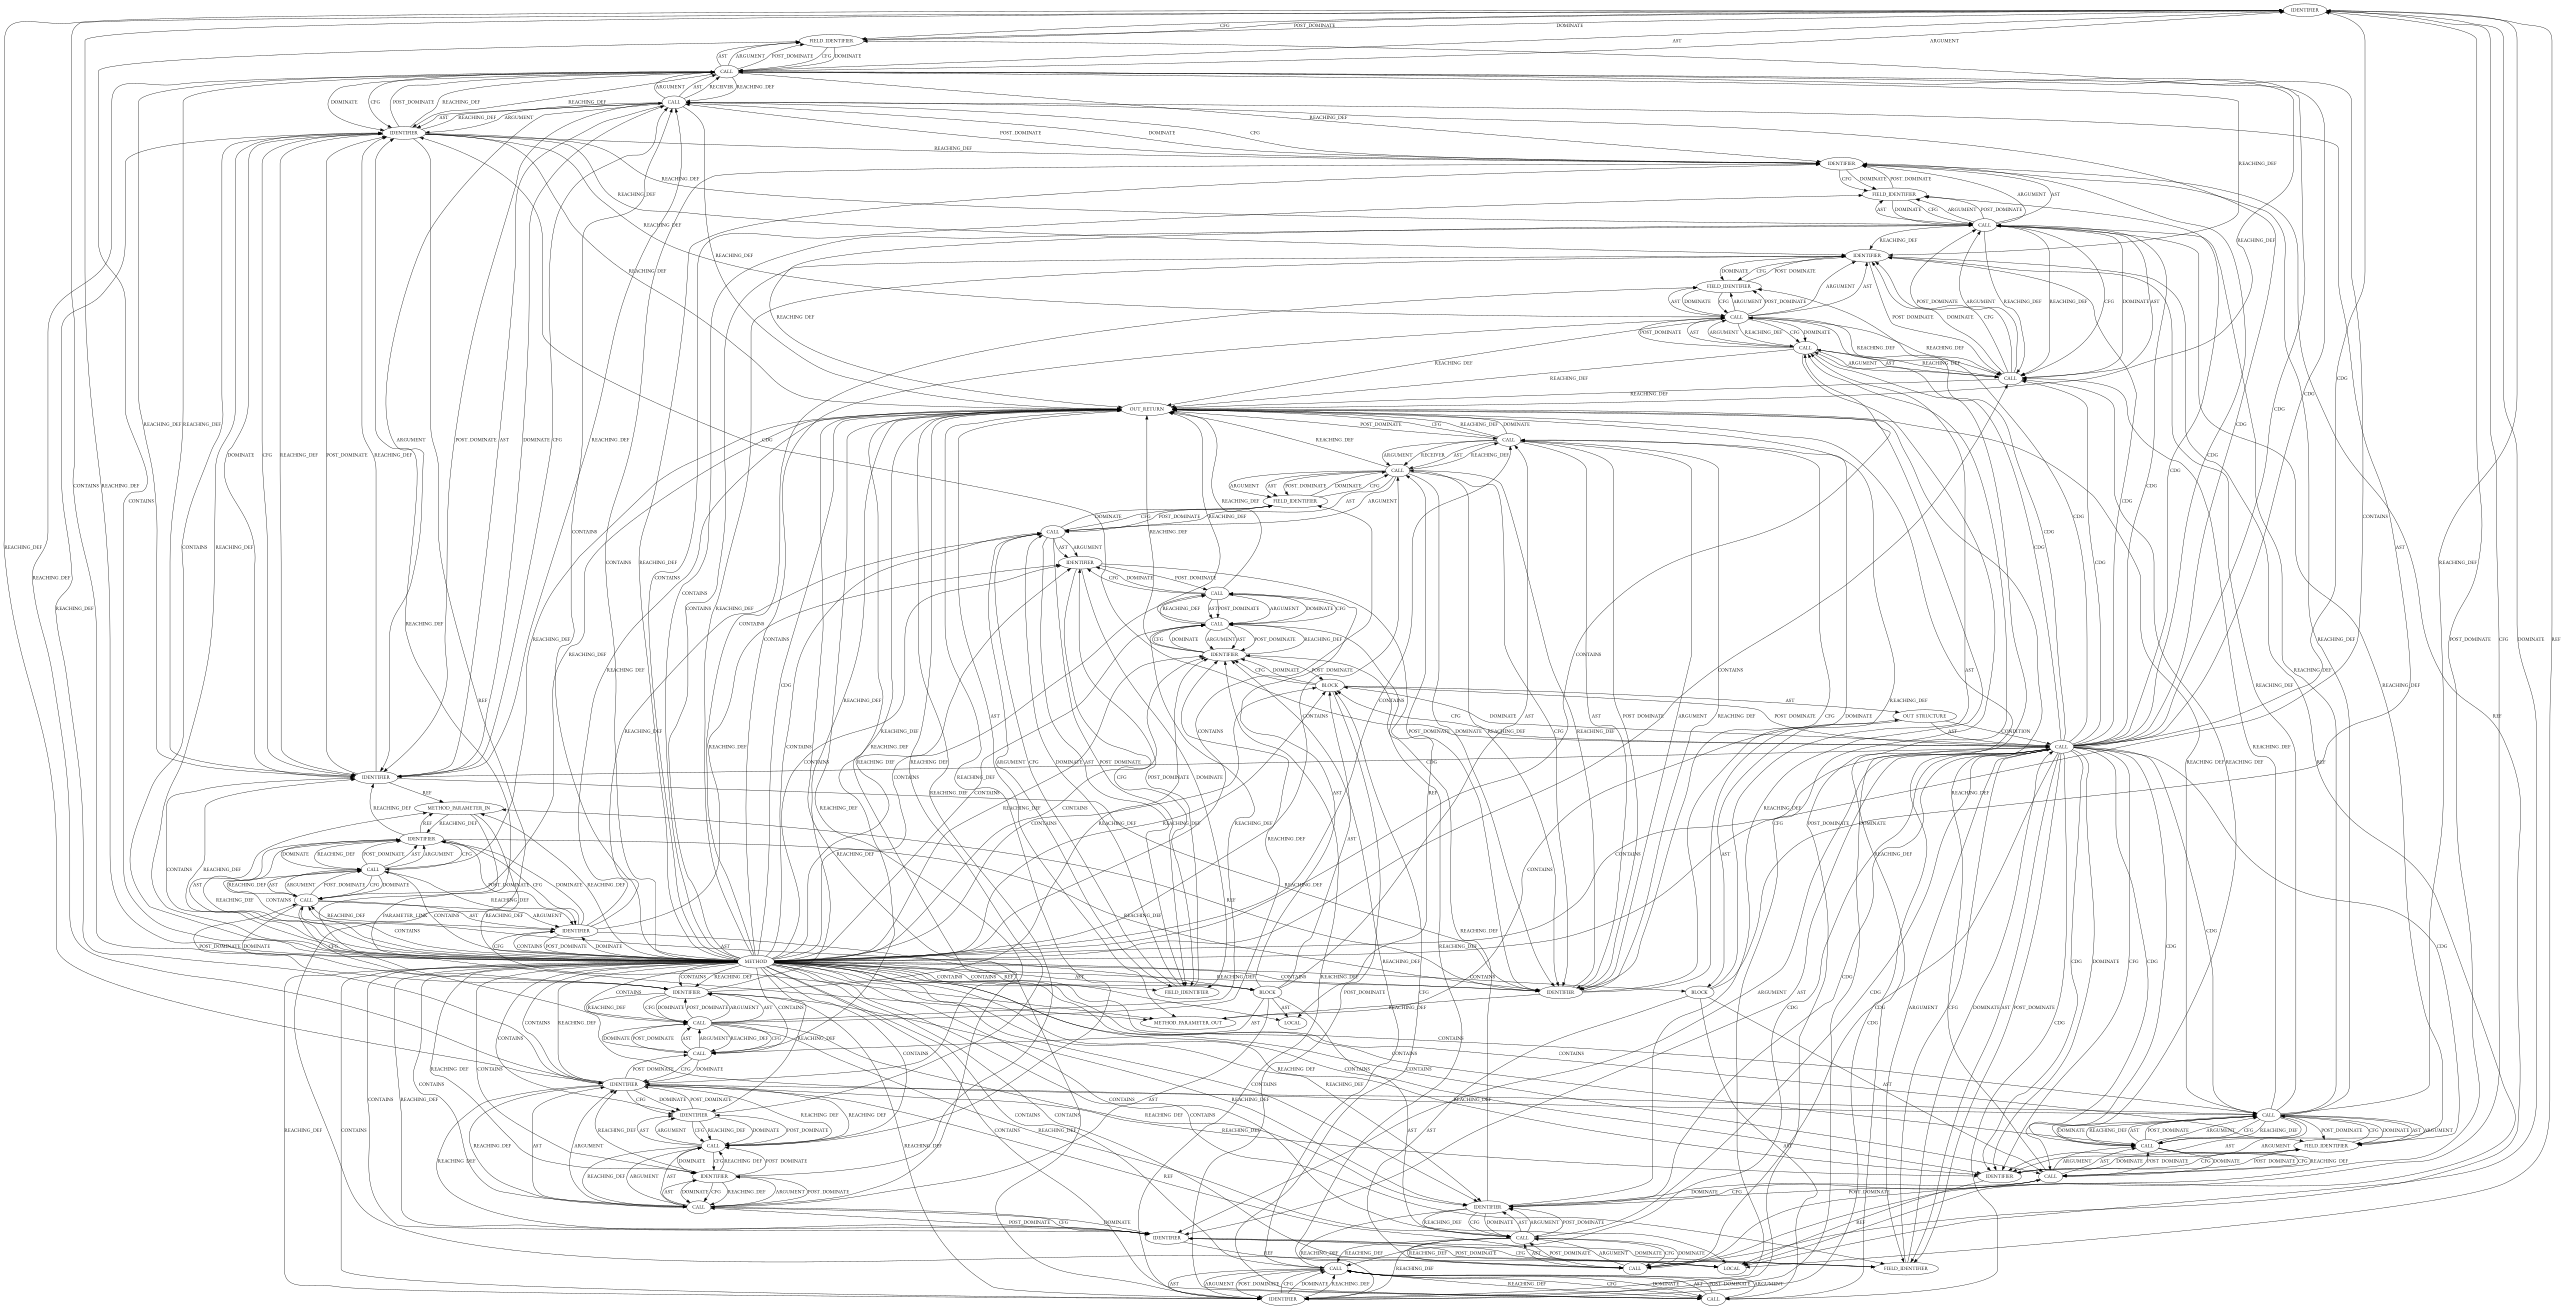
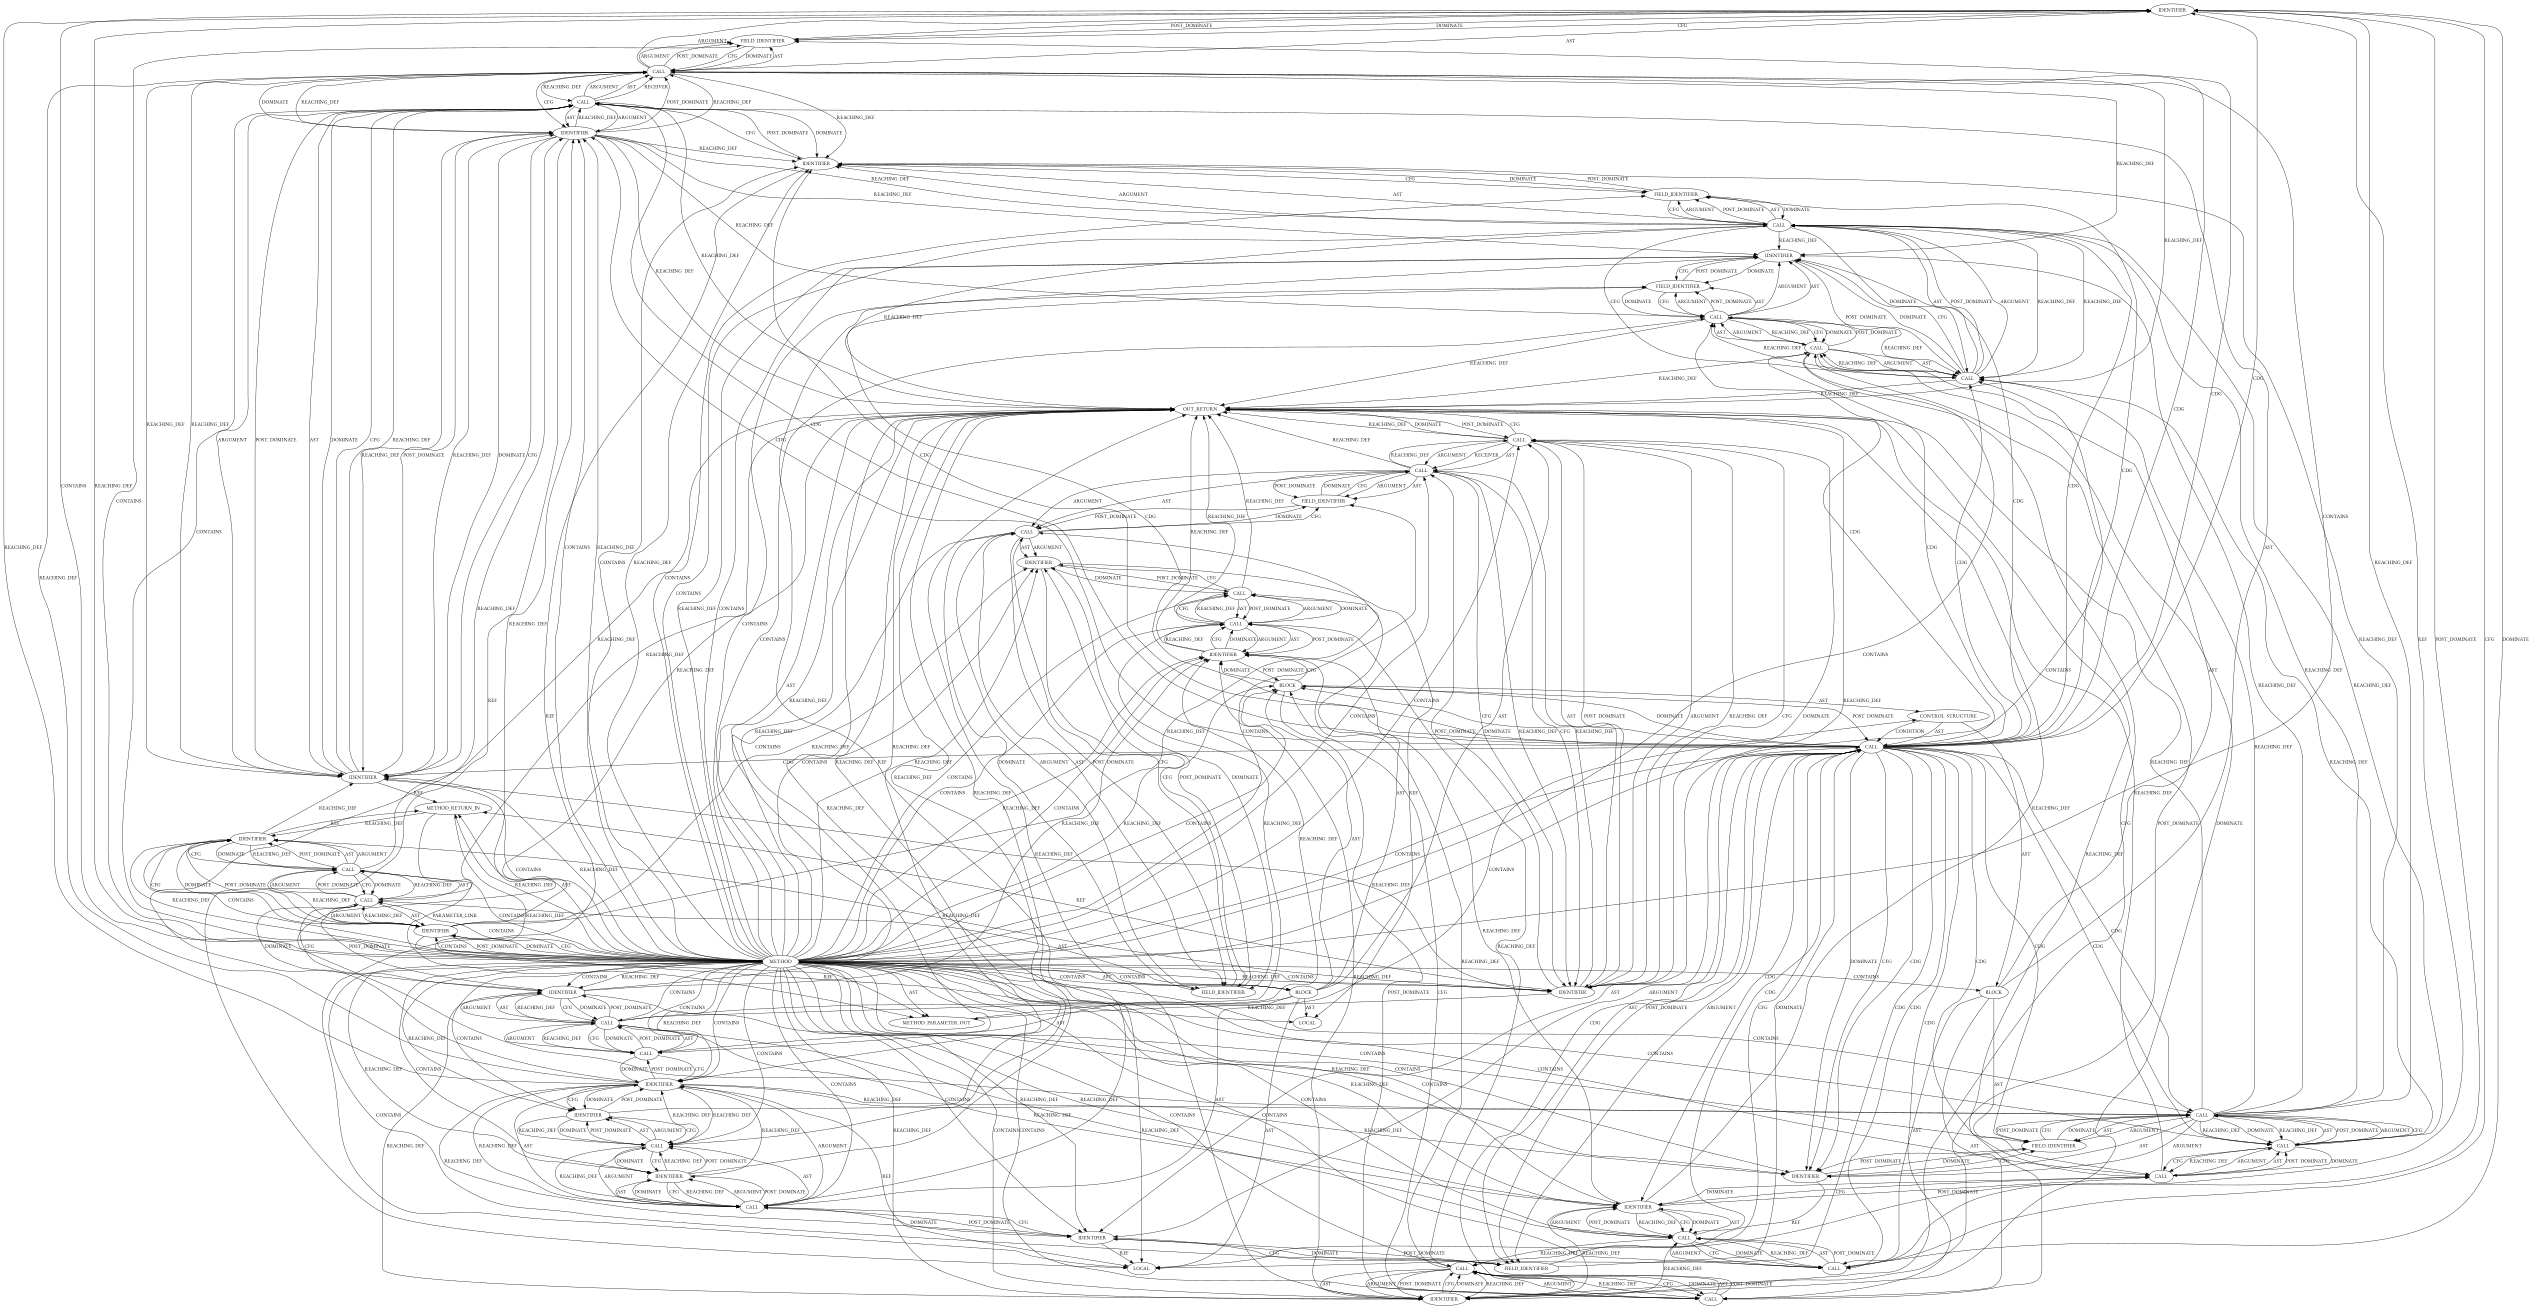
(978, 676) -> (894, 975)
(786, 685) -> (791, 685)
(1925, 716) -> (1948, 716)
(459, 808) -> (453, 808)
